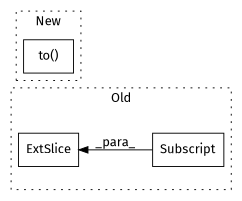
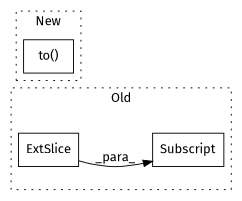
(120, 150) -> (111, 167)
